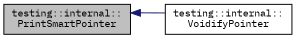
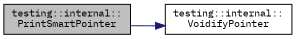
(153, 13) -> (143, 26)
